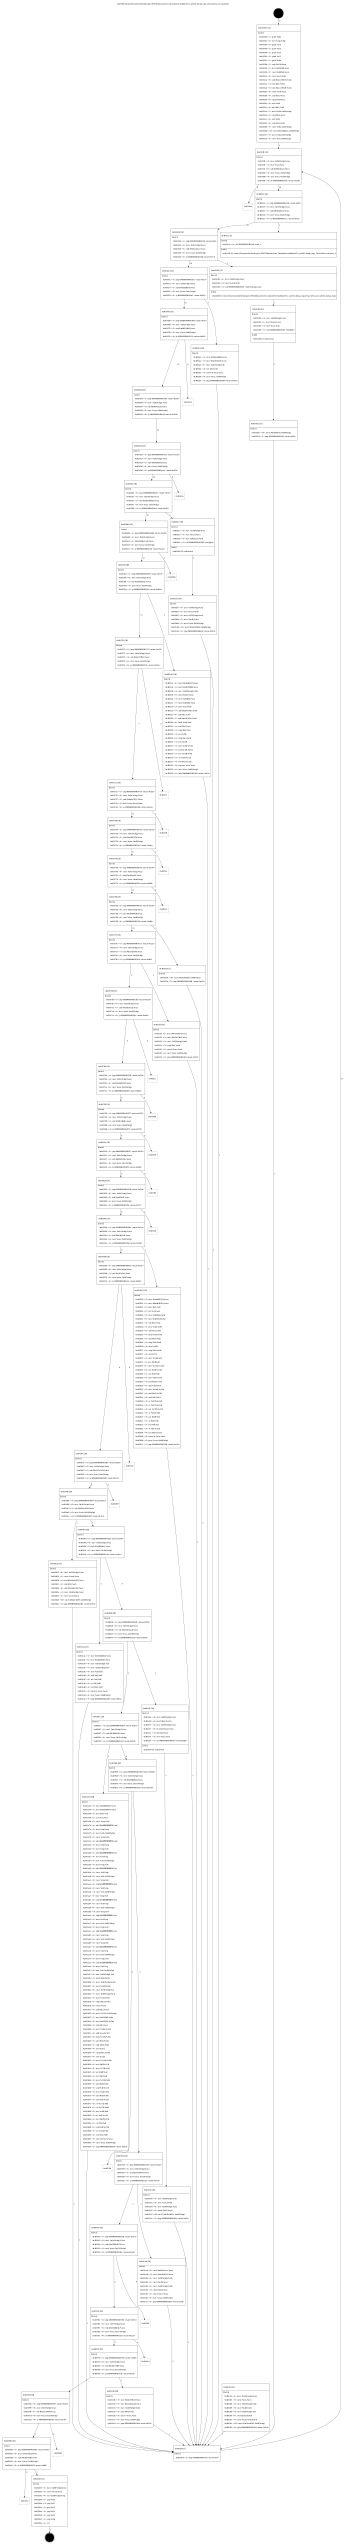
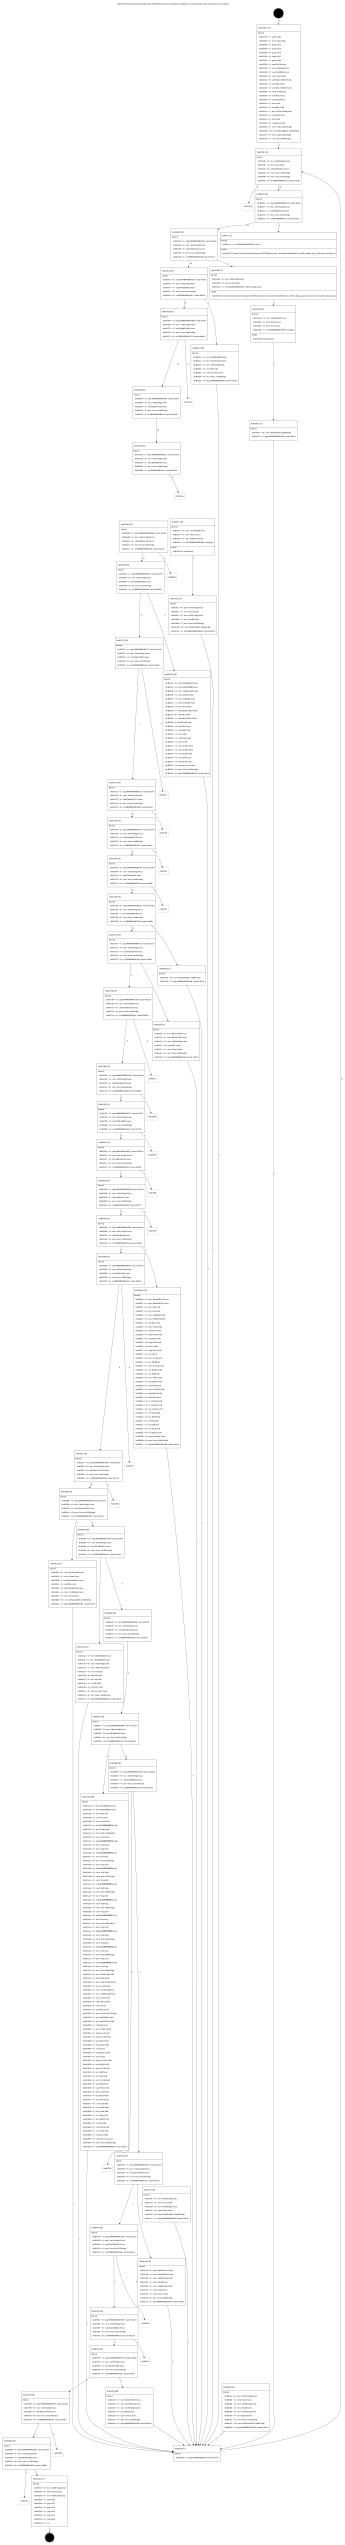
(148, 496) -> none
(165, 1729) -> none
